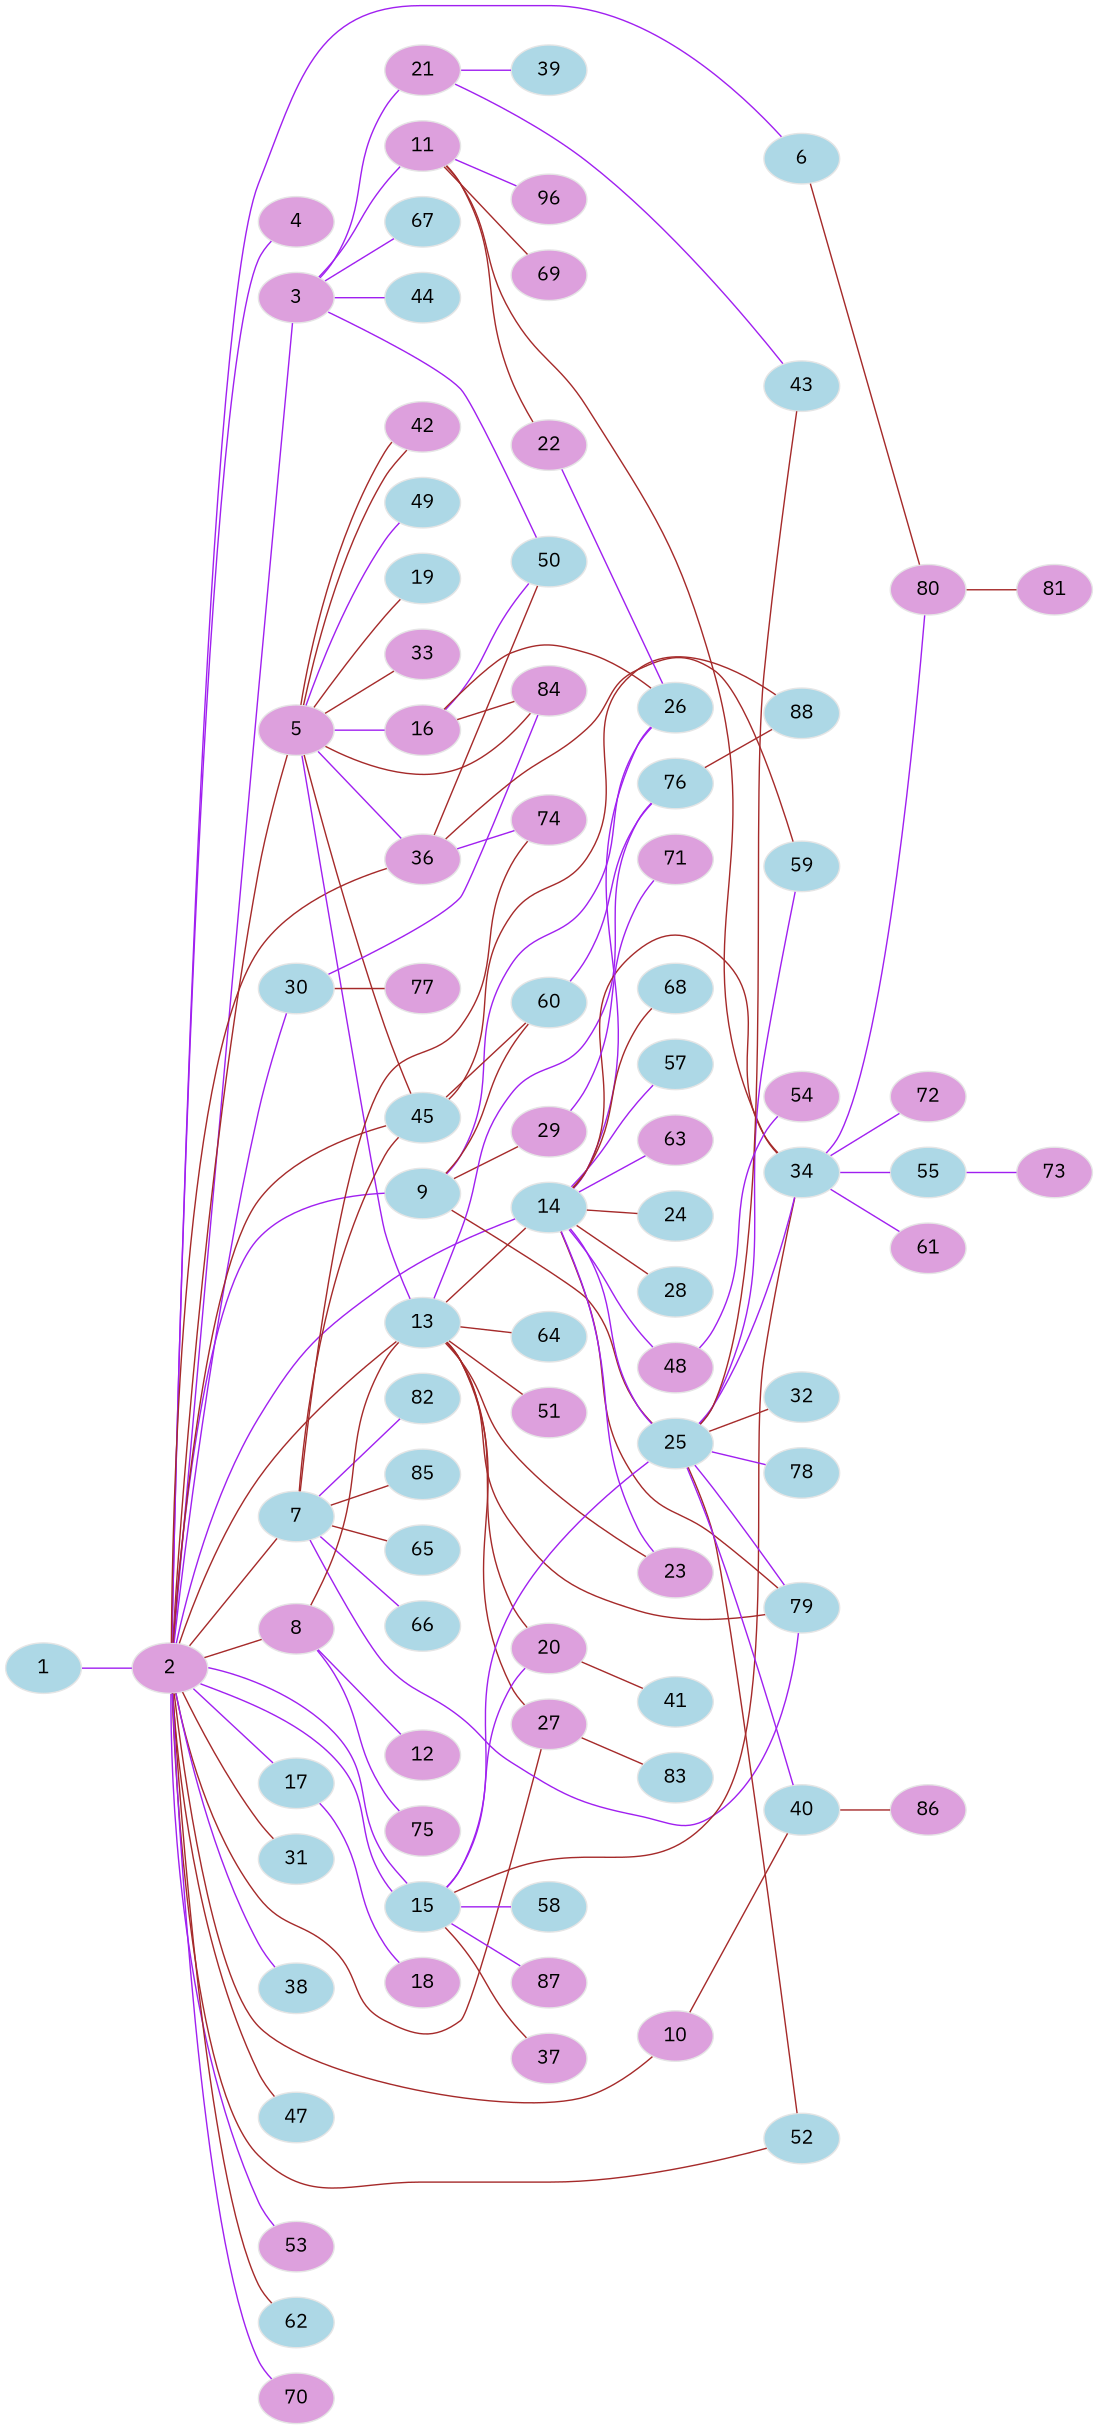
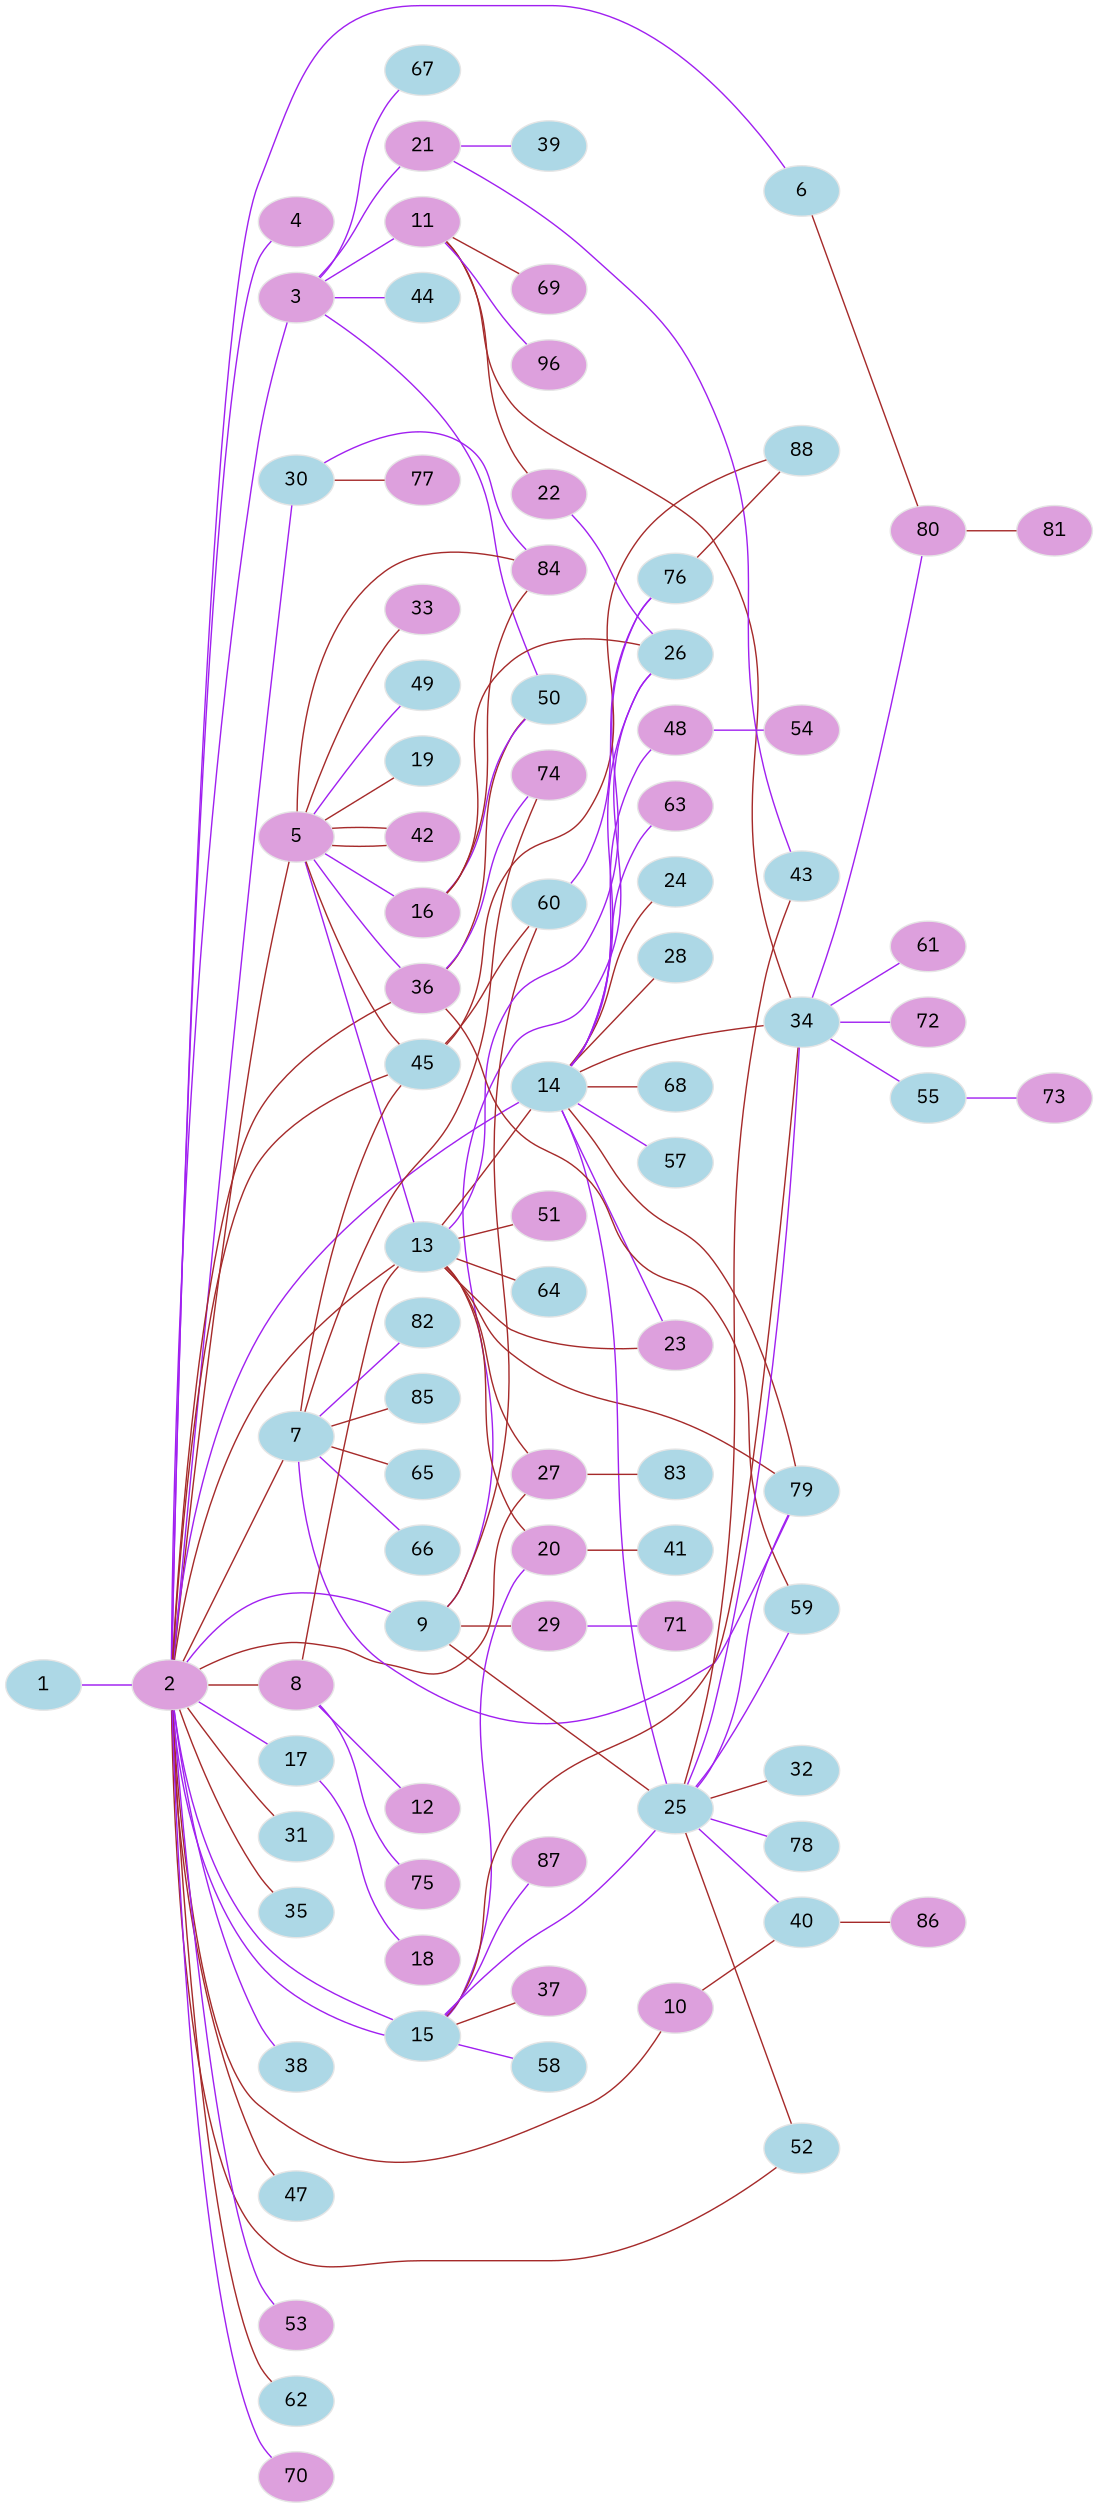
none -> (296, 1912)
